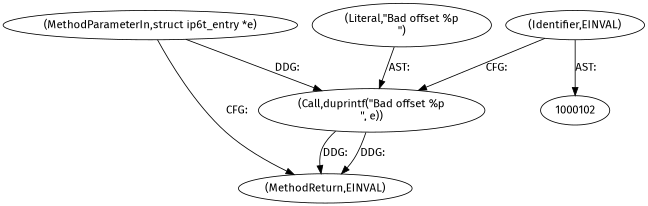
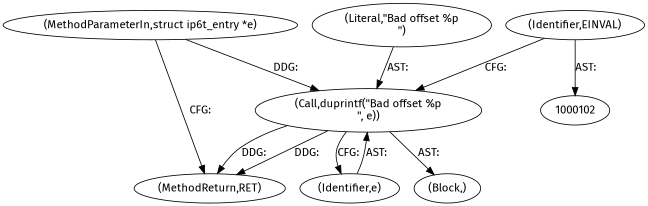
(325, 188) -> (210, 188)
none -> (350, 188)
none -> (447, 188)
